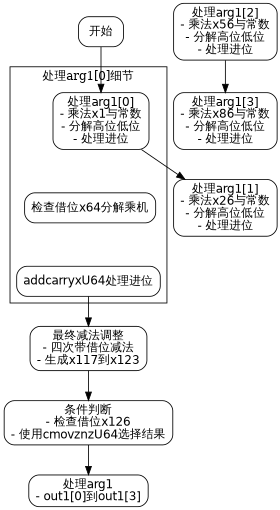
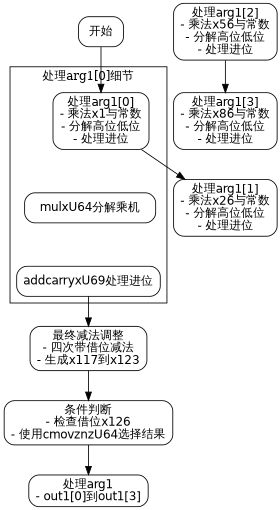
(90, 208) -> (90, 208)
(88, 281) -> (88, 281)
